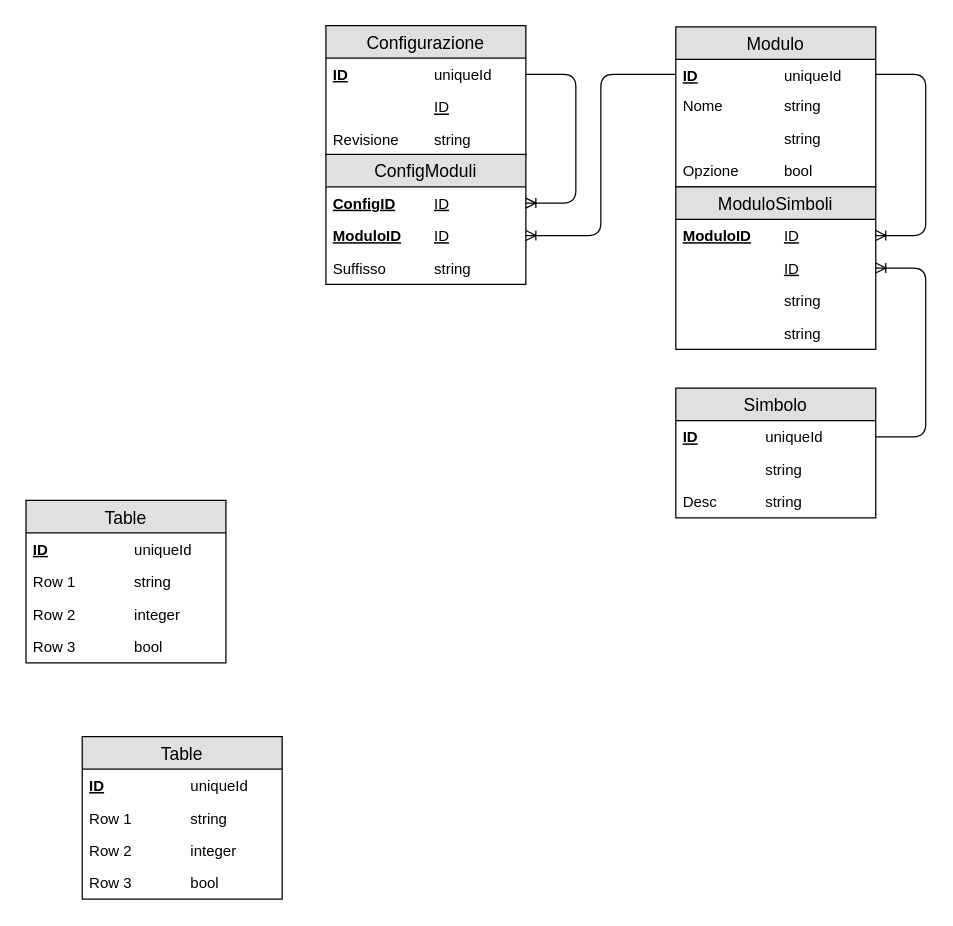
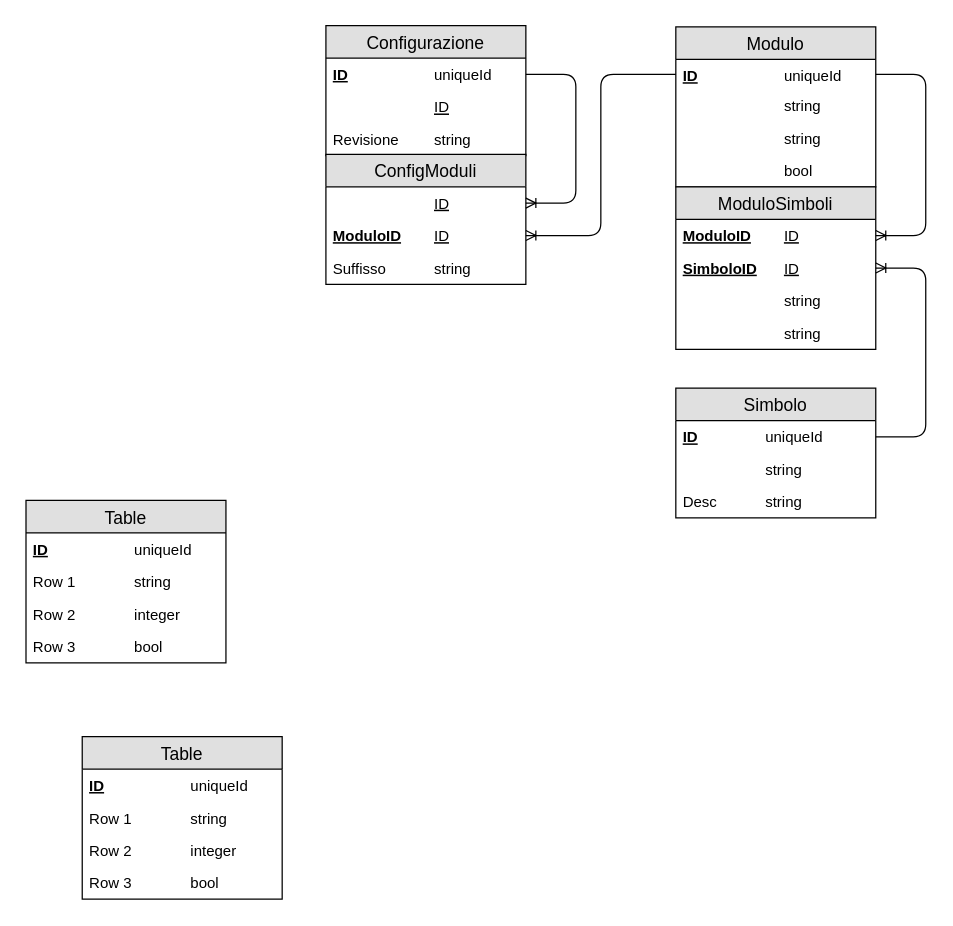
(719, 106) -> none
(719, 171) -> none
(369, 203) -> none
none -> (726, 268)
